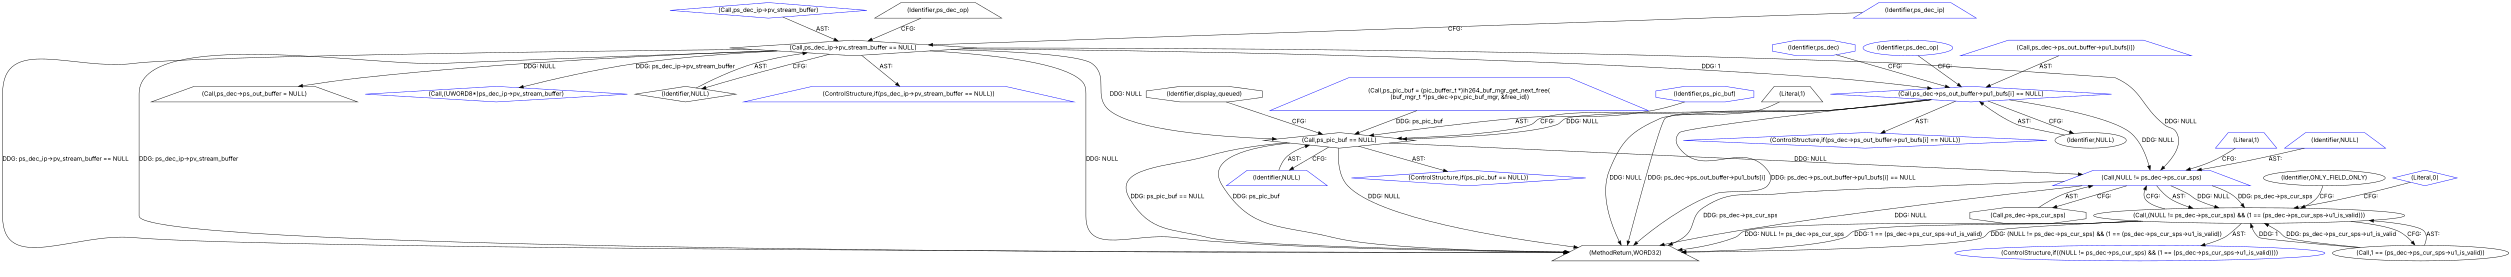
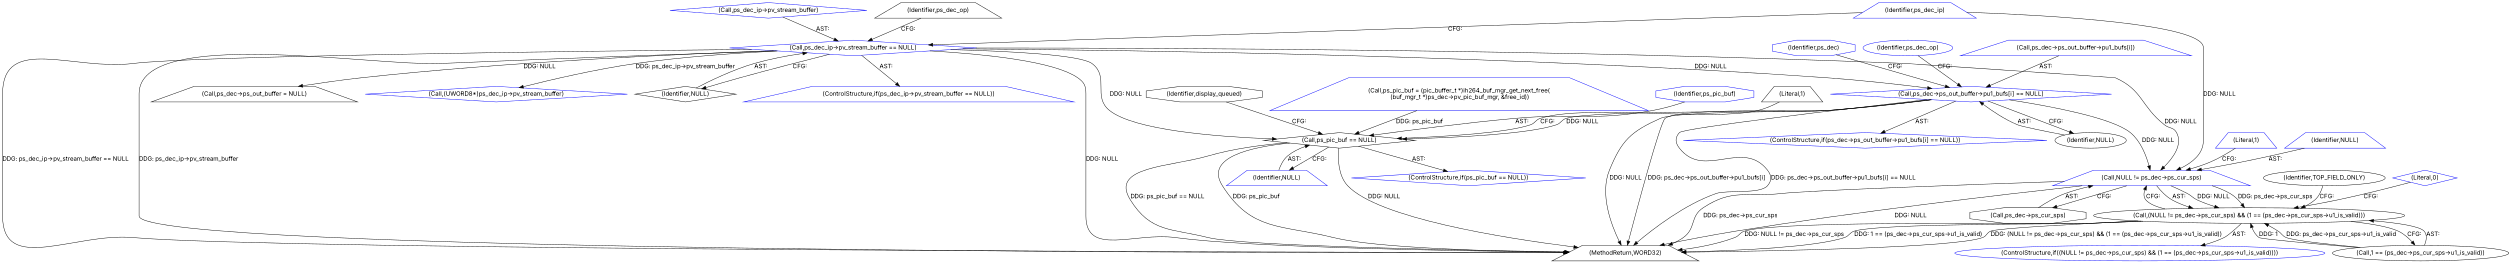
(853, 48) -> (853, 48)
(1711, 67) -> (1711, 67)
(1699, 157) -> (2153, 27)
(2324, 178) -> (2324, 178)
